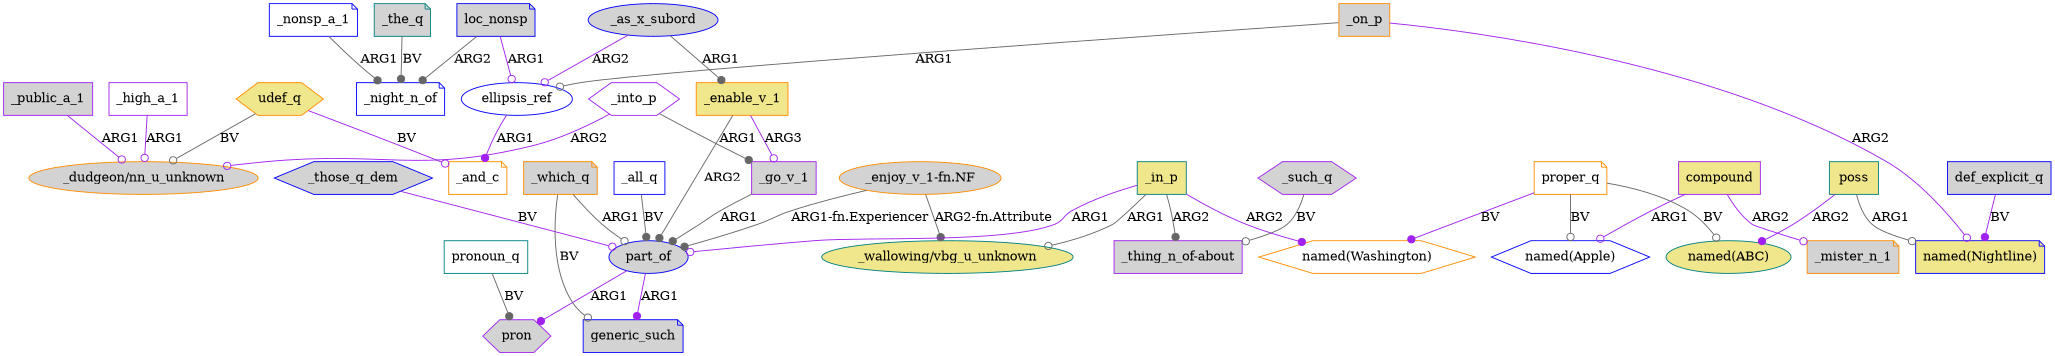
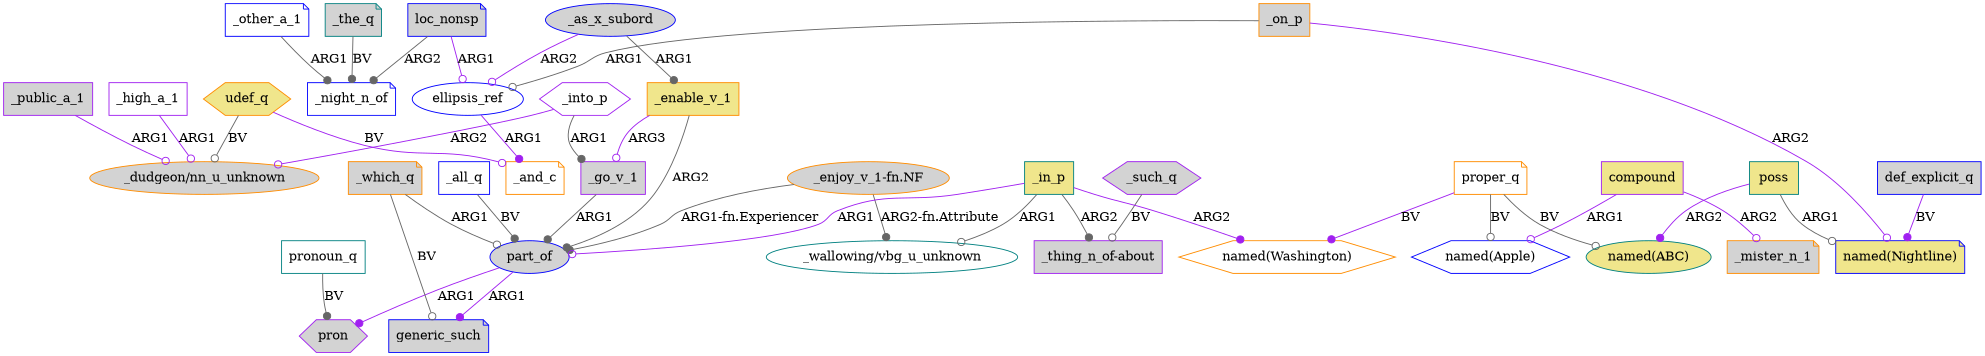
(313, 20) -> (267, 20)
(353, 178) -> none
(947, 257) -> (892, 257)
